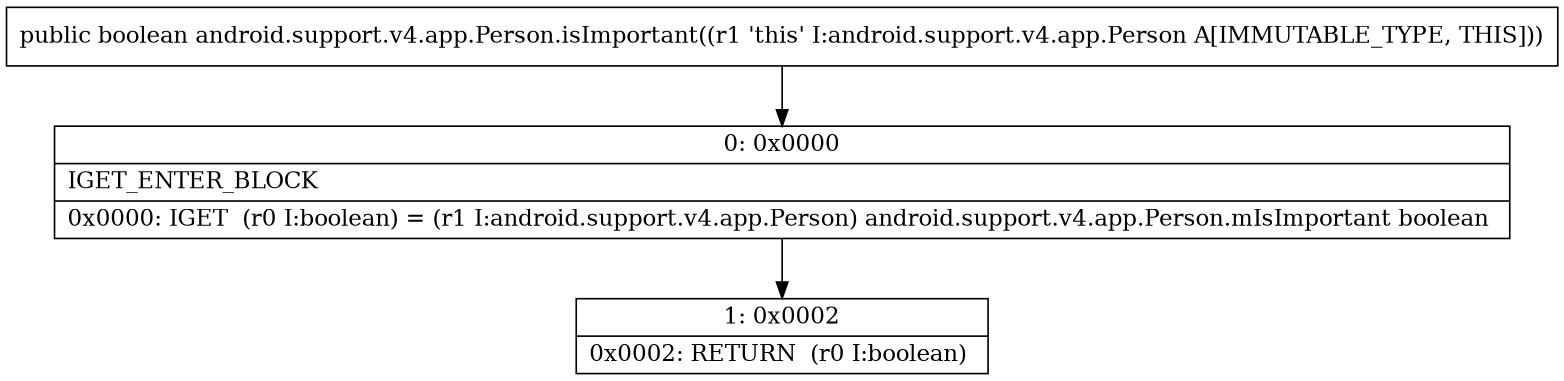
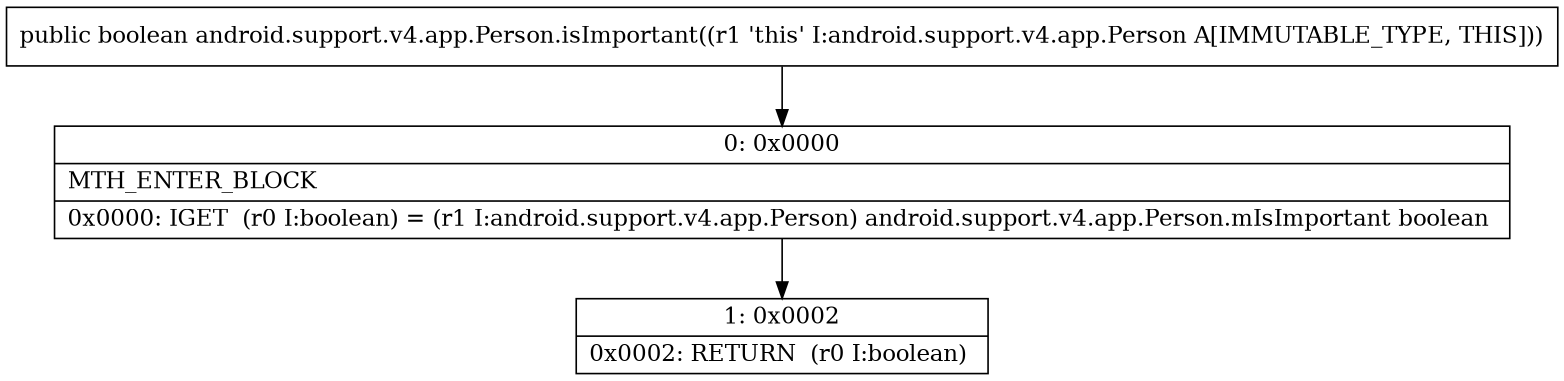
(193, 181) -> (193, 181)
